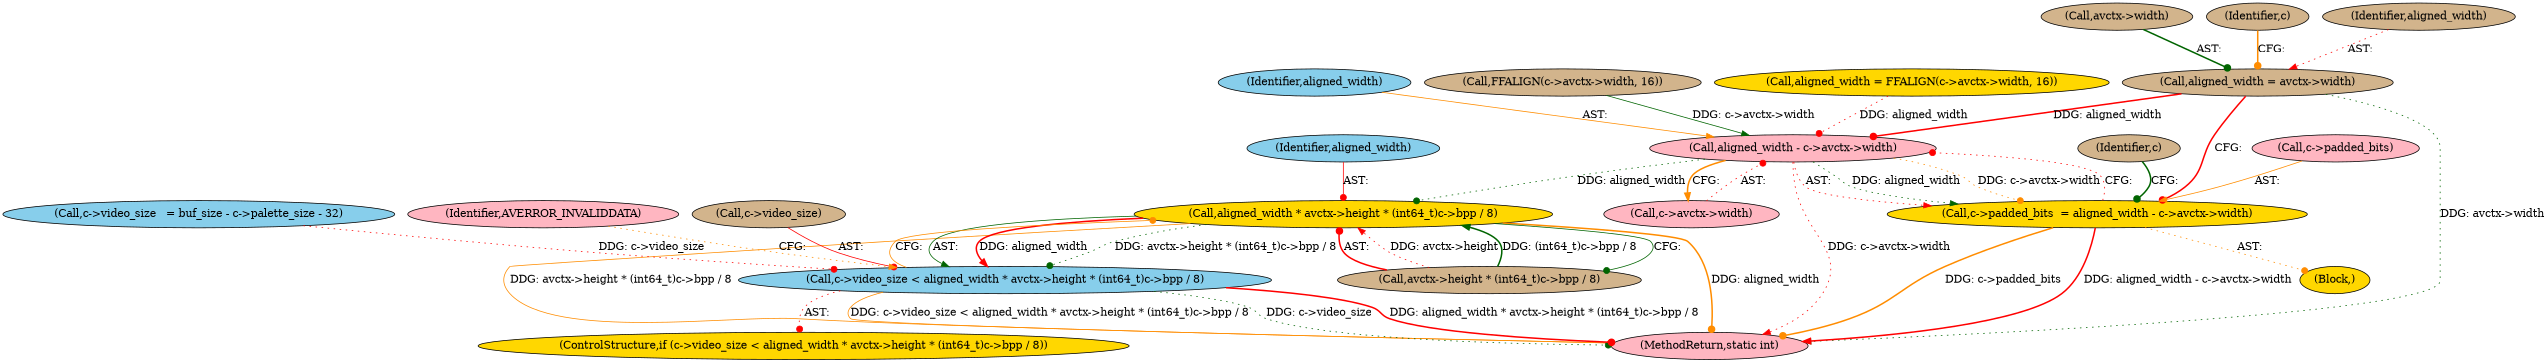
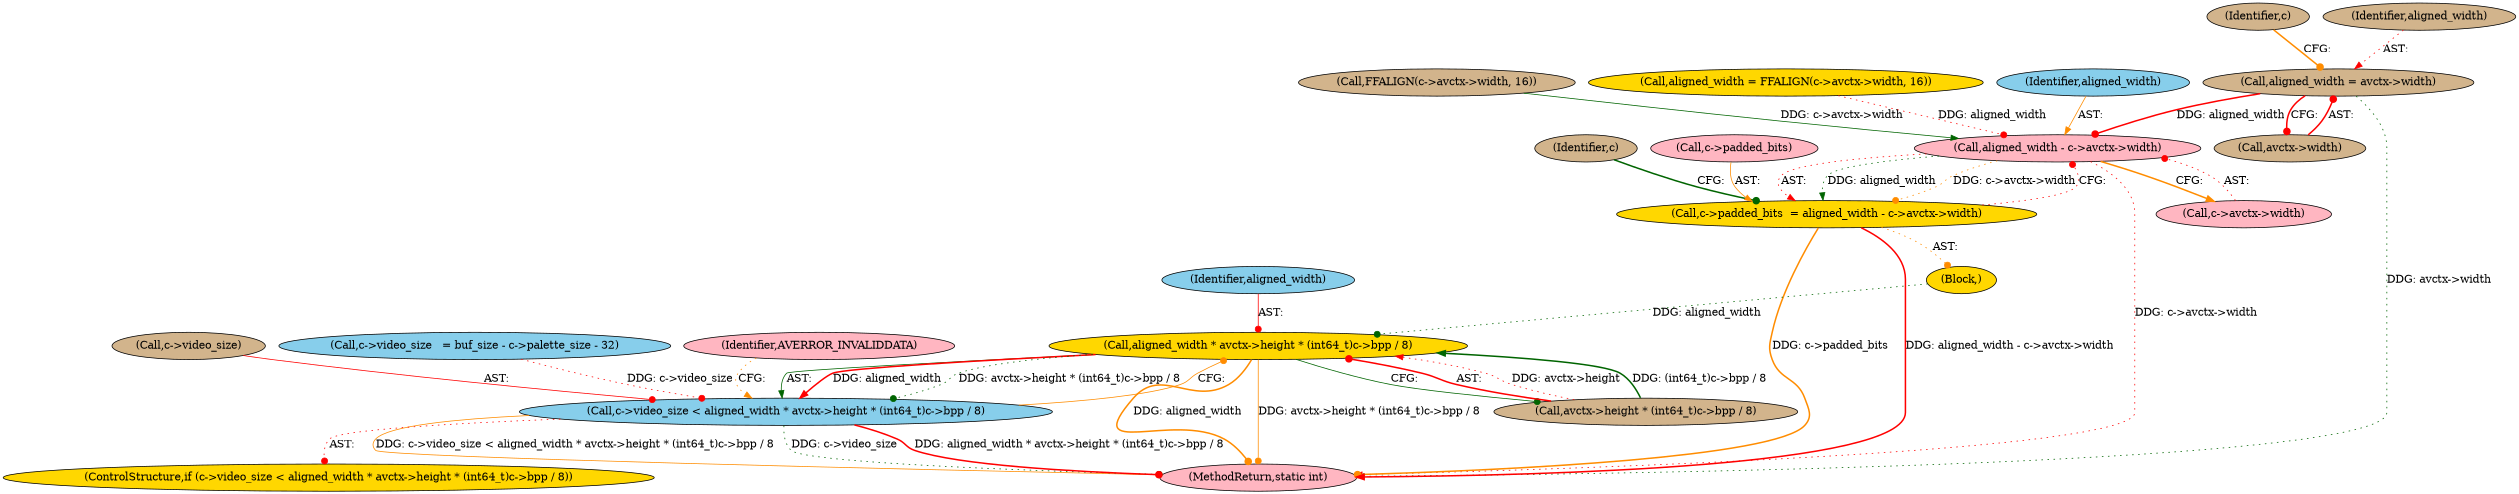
(2184, 48) -> (2322, 120)
(2206, 150) -> (2291, 109)
(1562, 178) -> (1654, 309)
